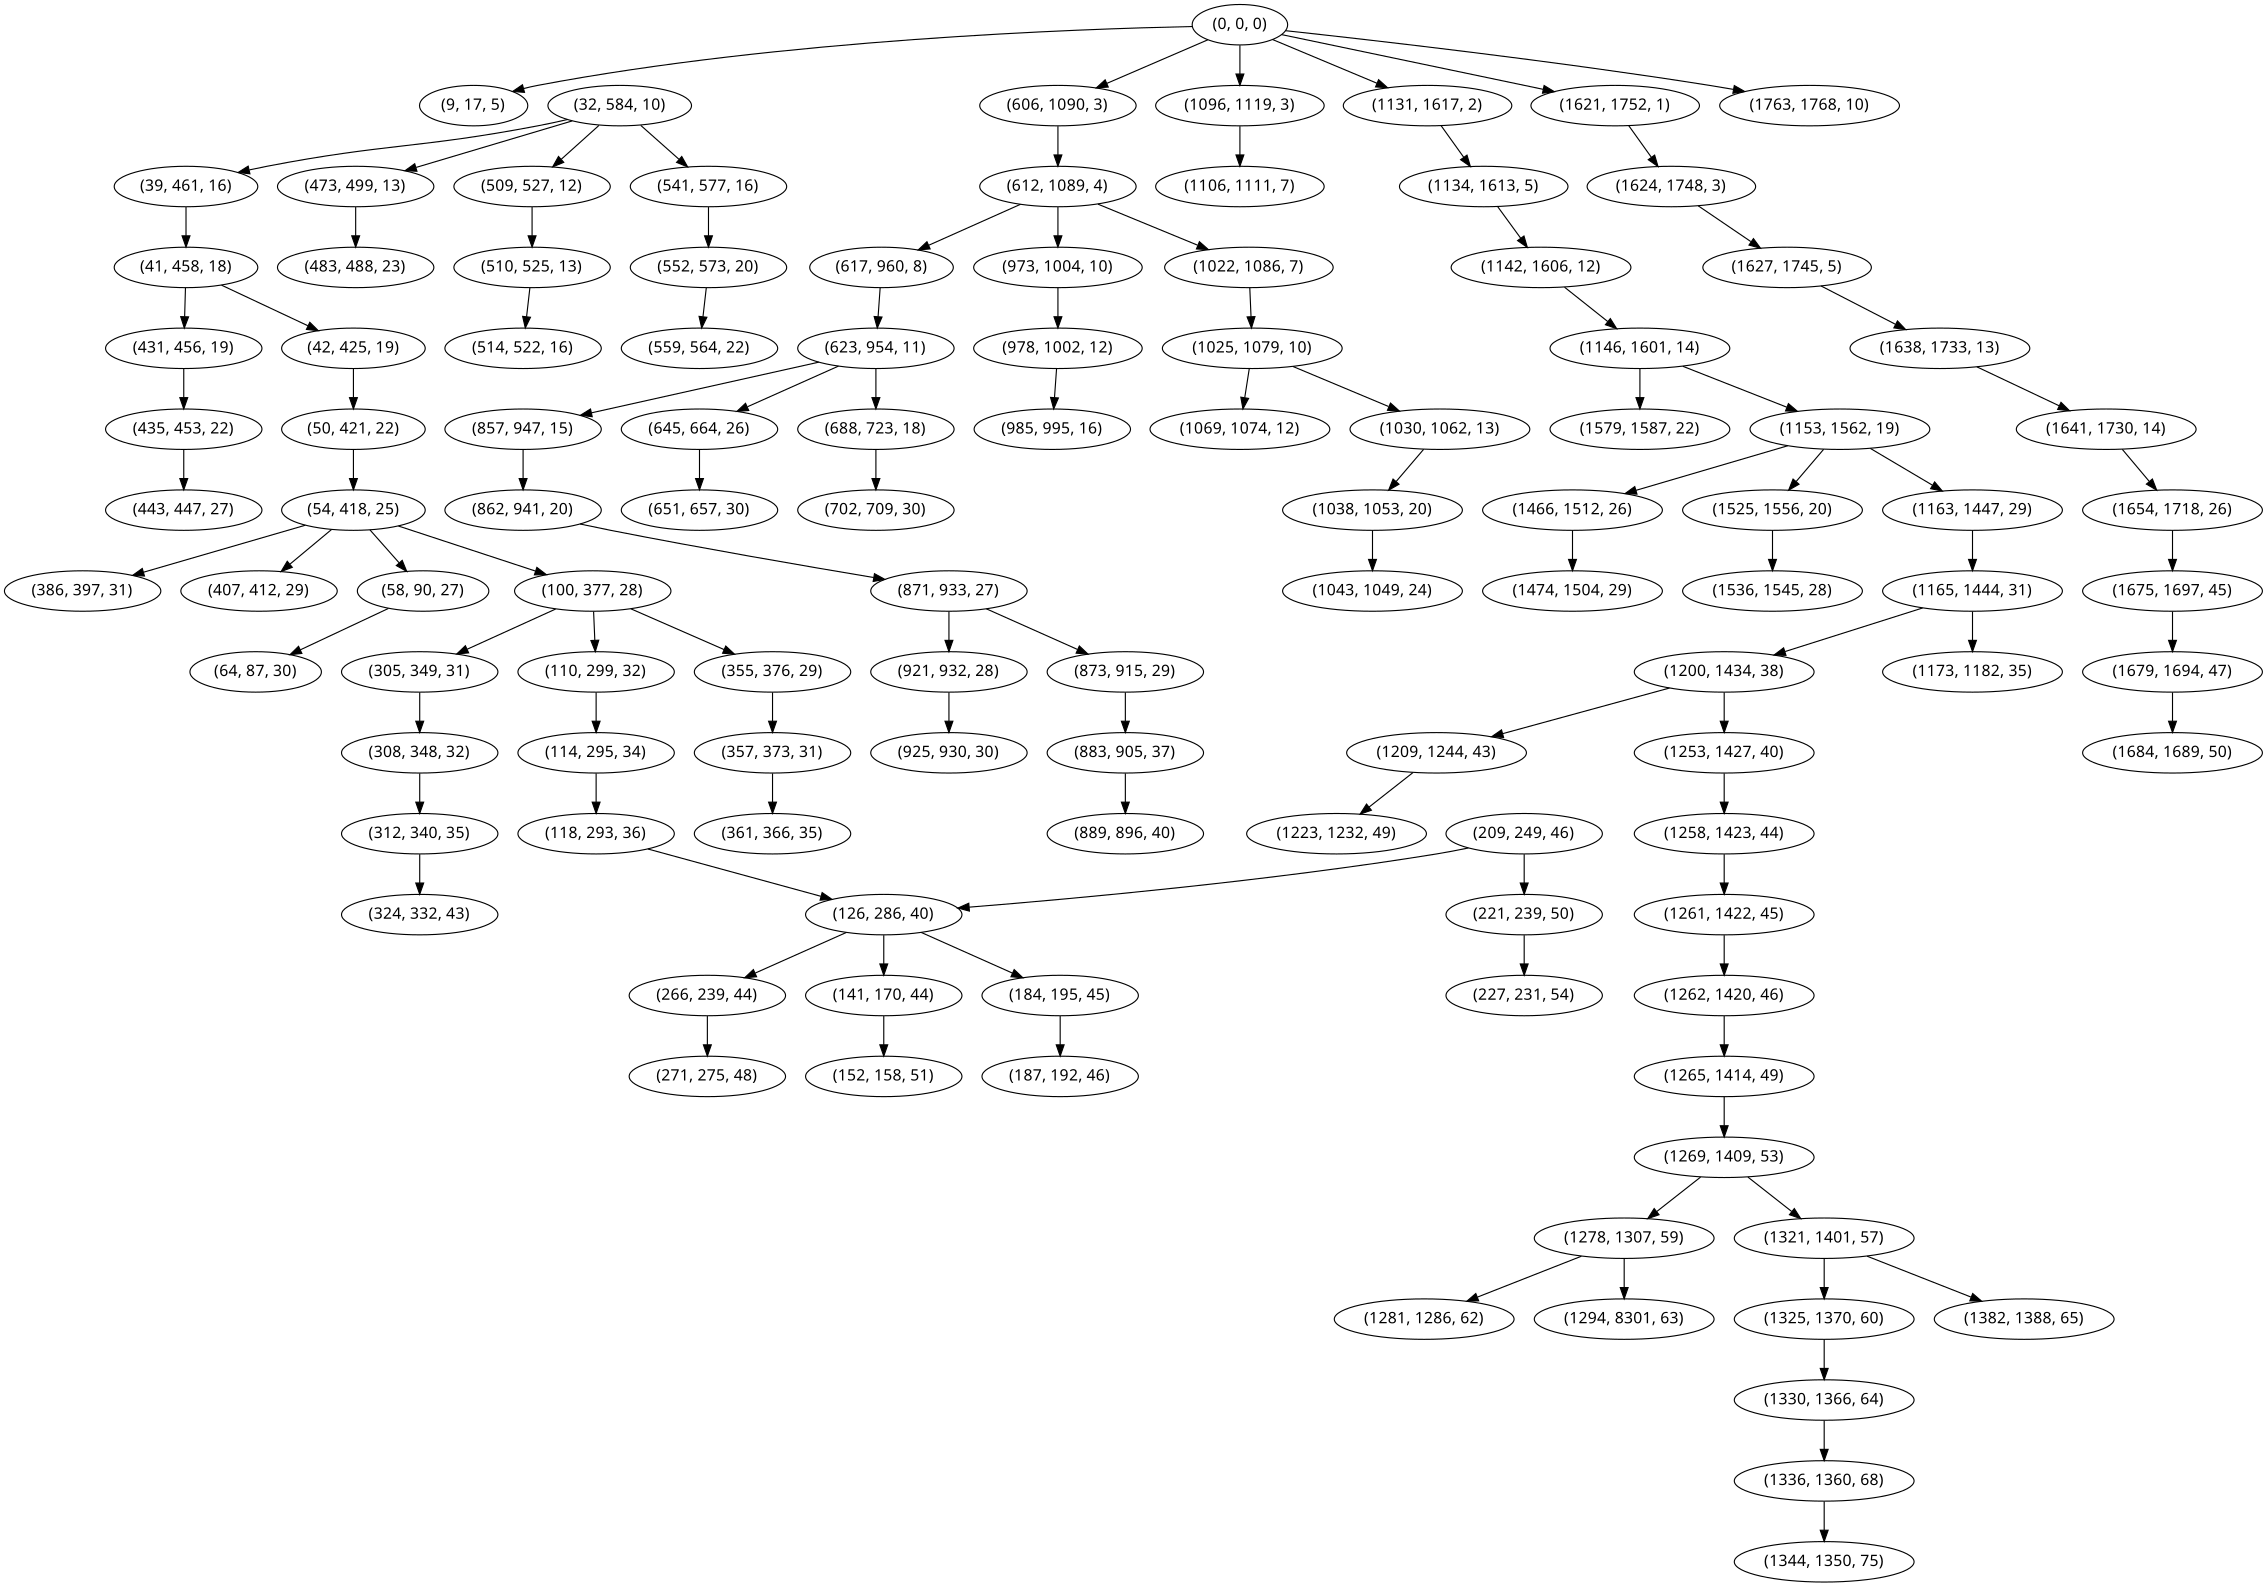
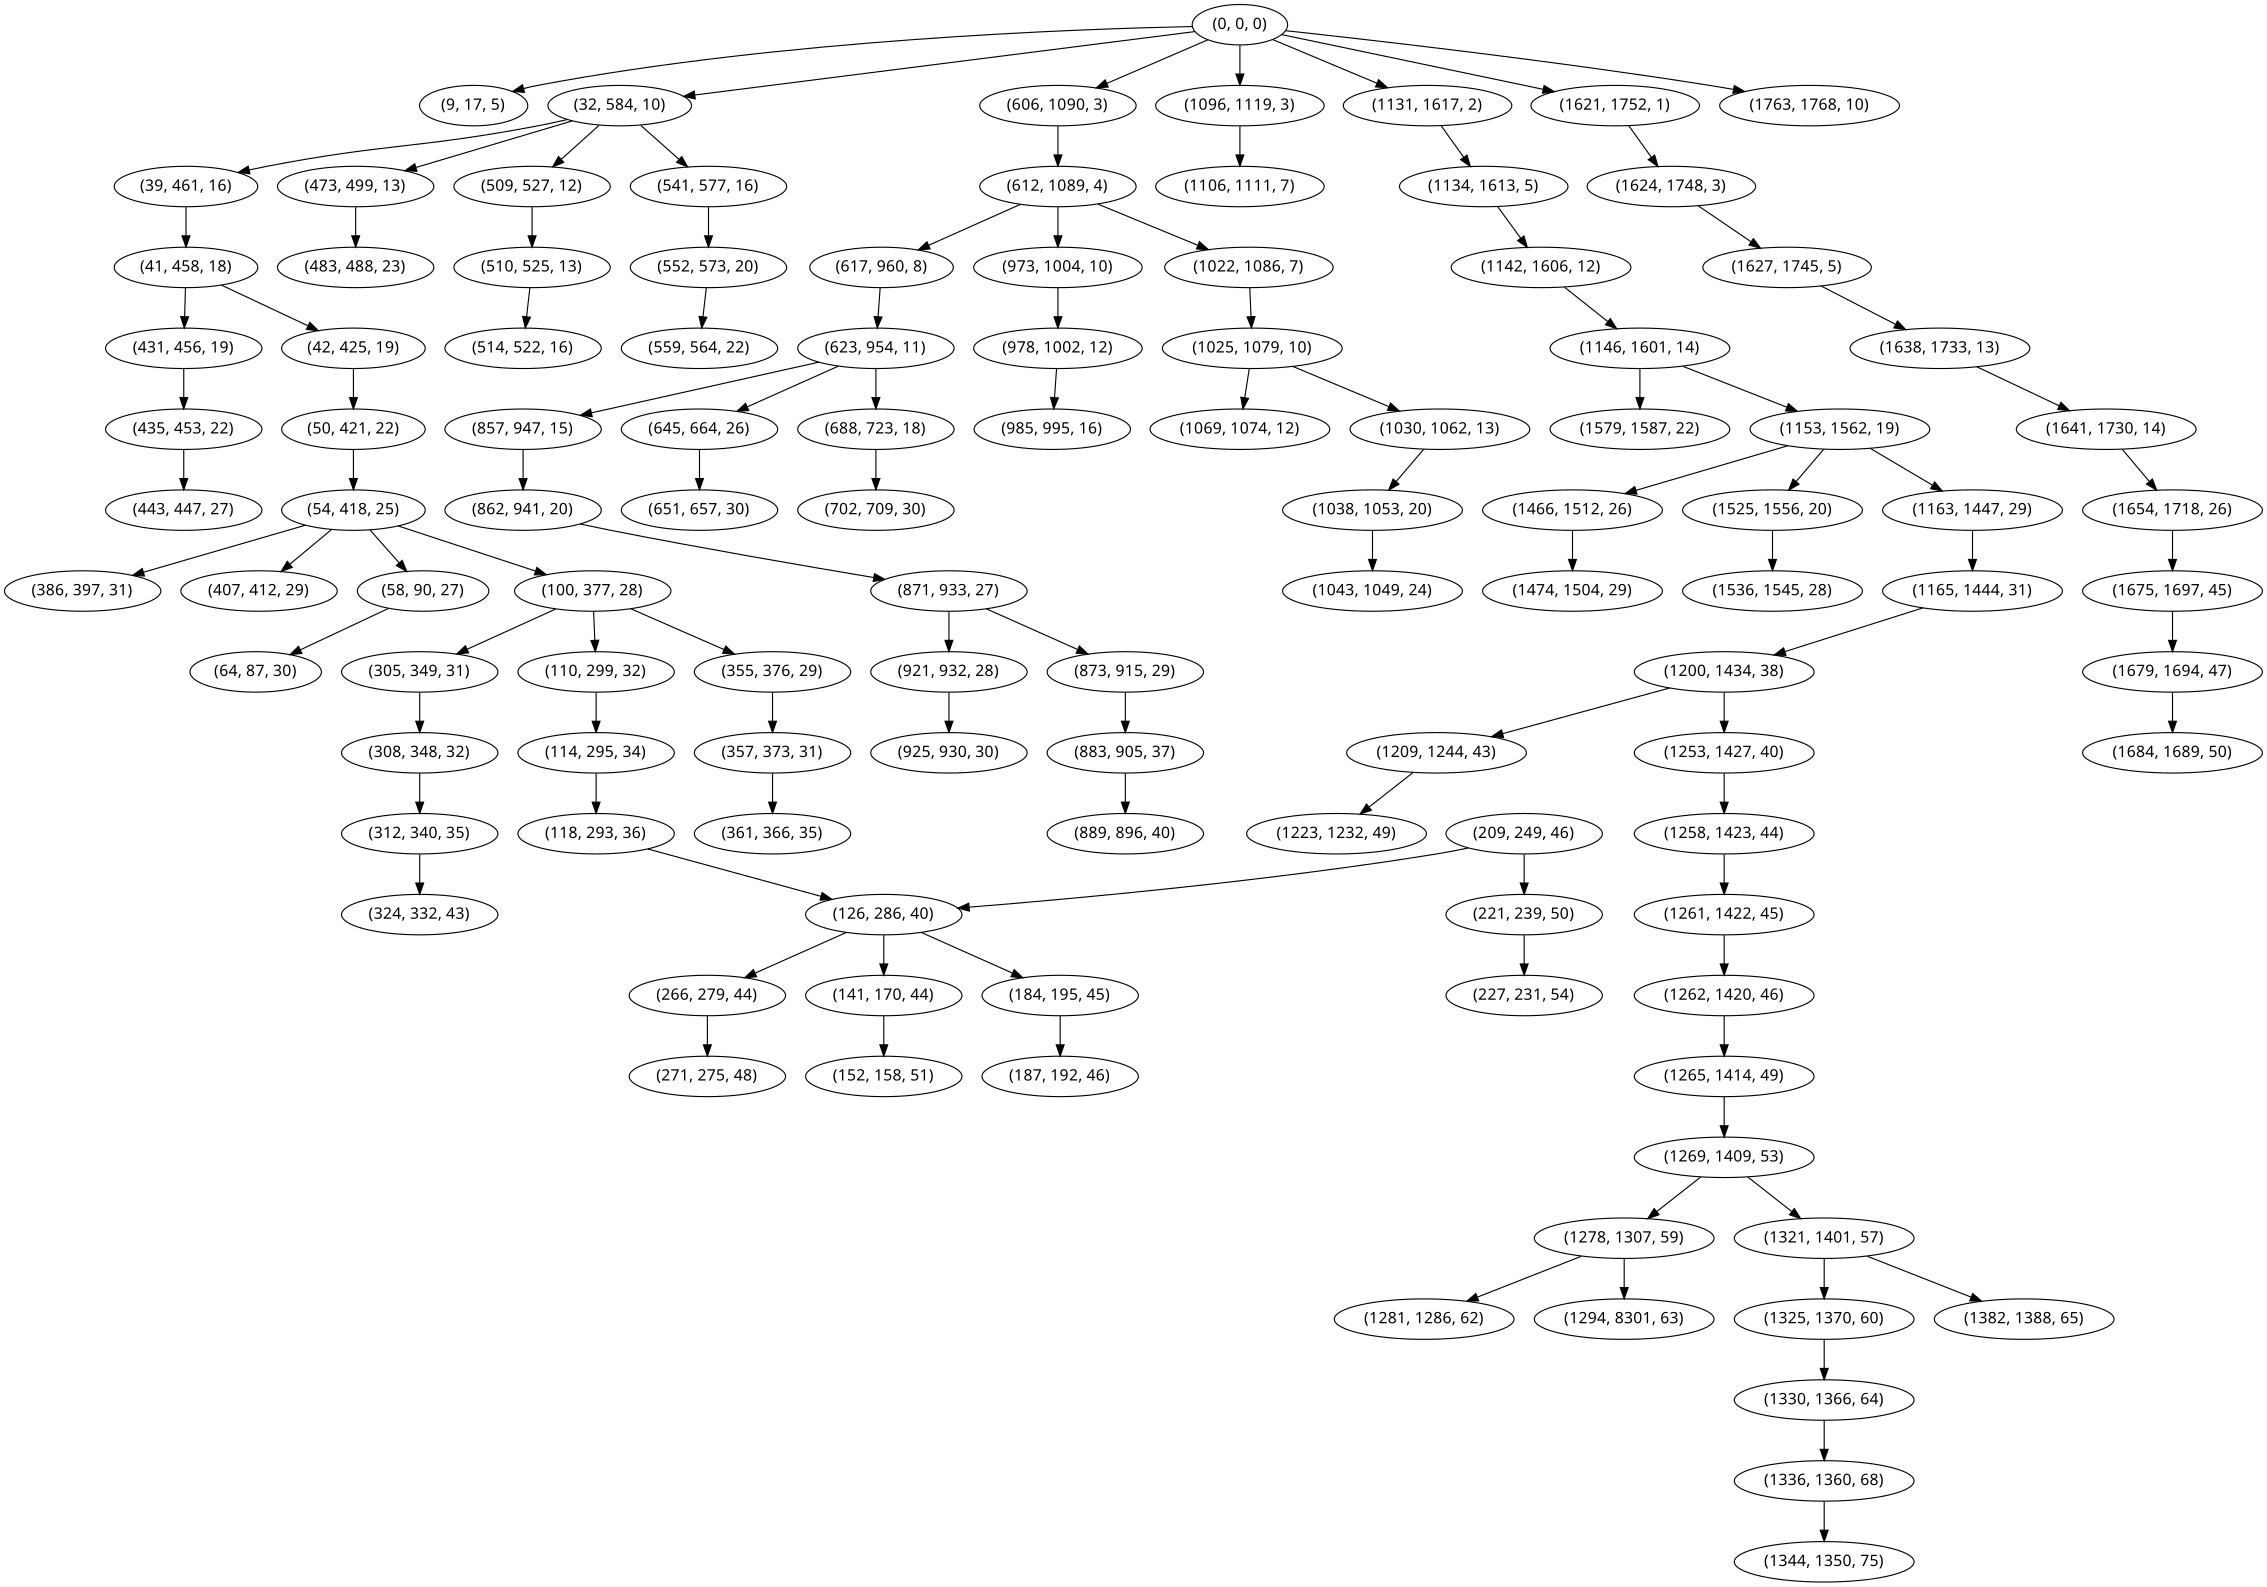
none -> (945, 63)
(1972, 672) -> none
(707, 996) -> (707, 996)
